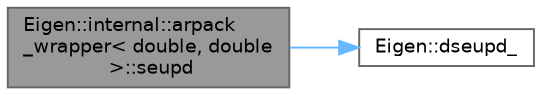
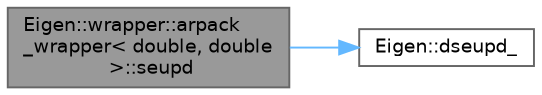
(149, 48) -> (149, 48)
